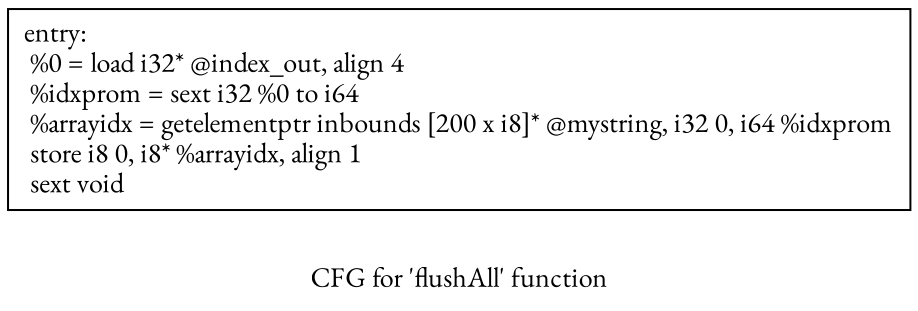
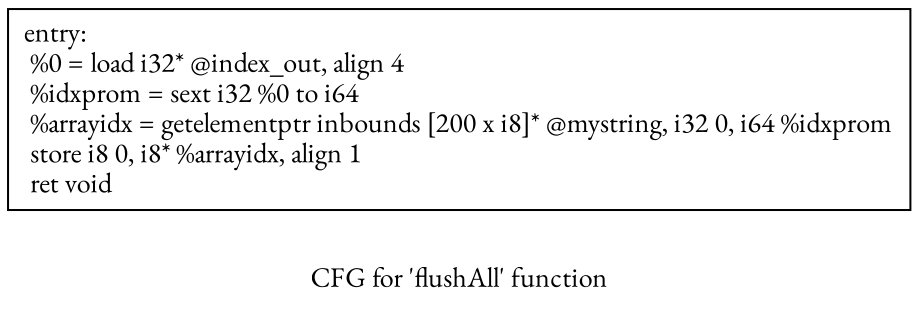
(74, 184) -> (68, 184)
